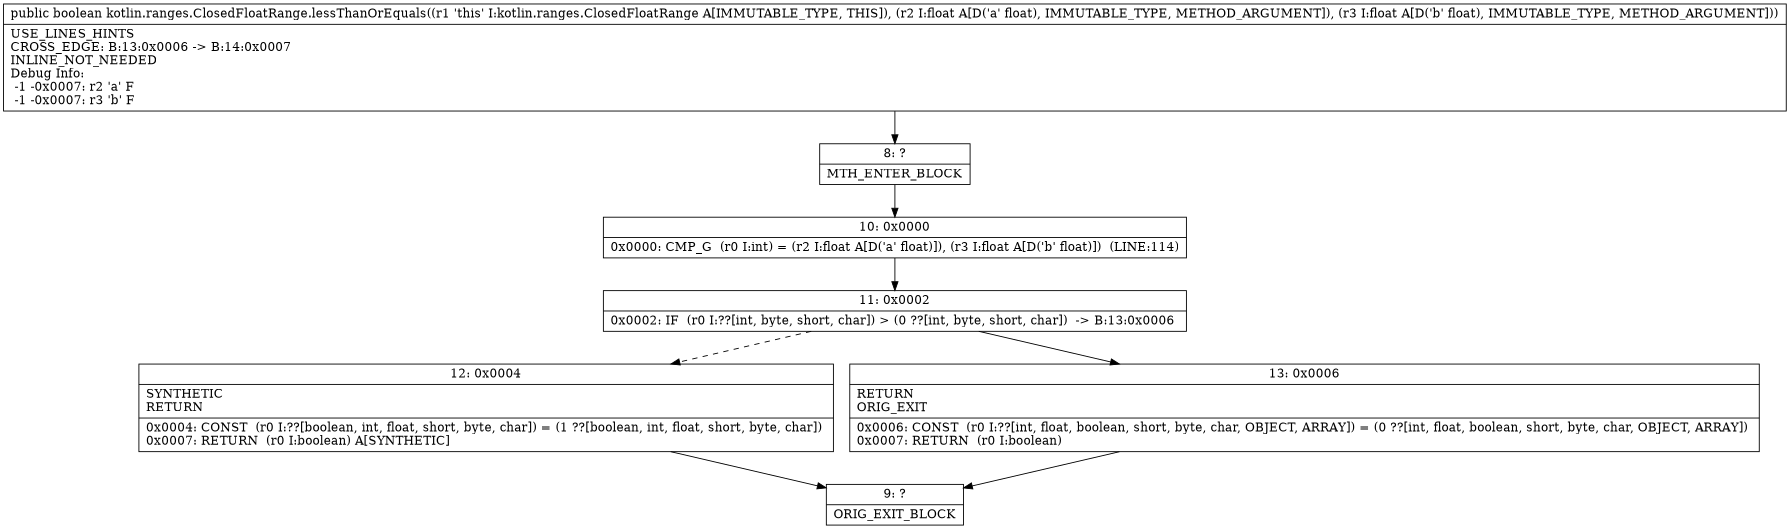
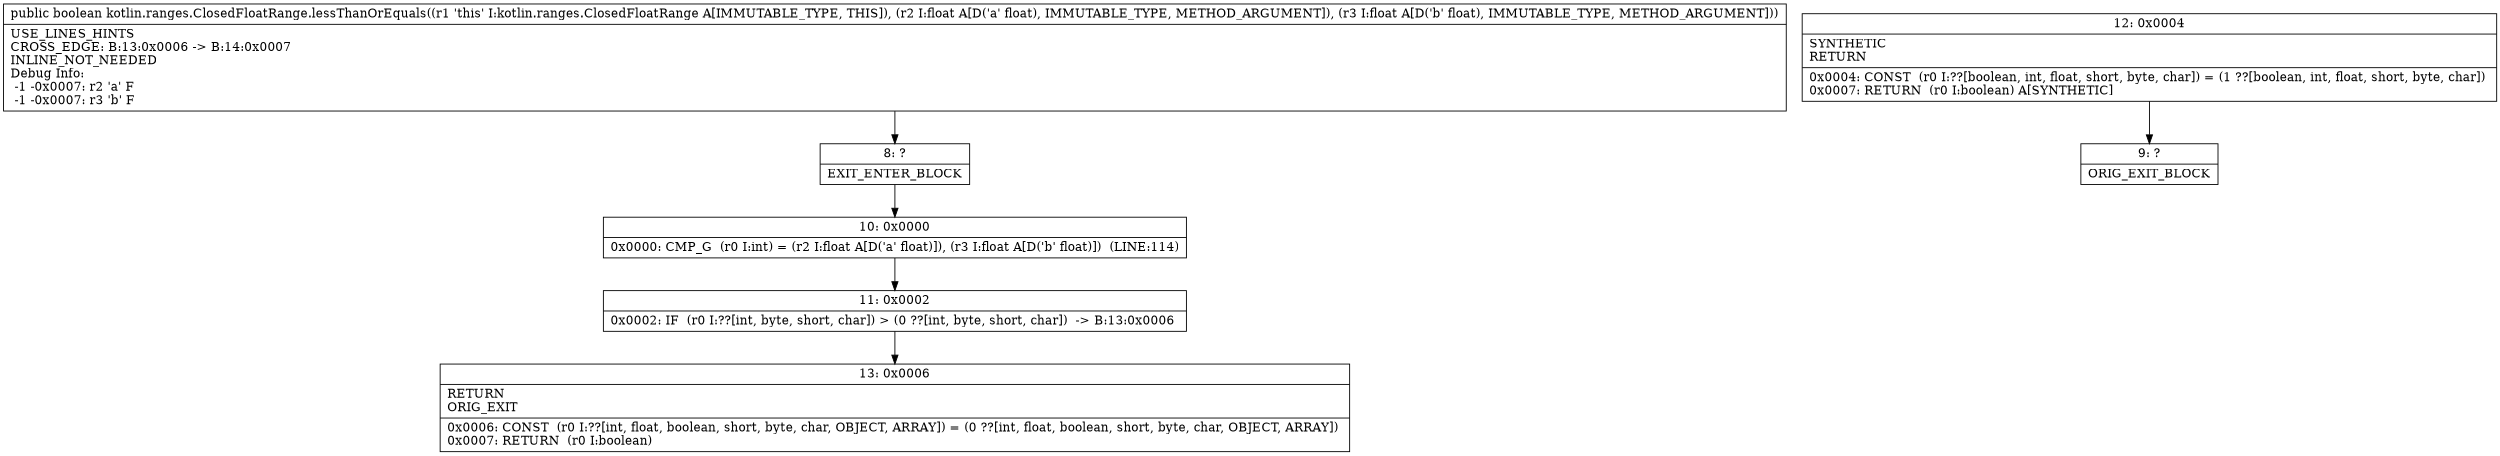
(895, 174) -> (895, 174)
(745, 347) -> none
(1046, 469) -> none
